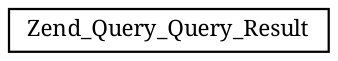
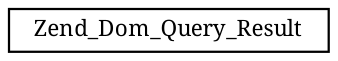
(169, 30) -> (169, 30)
